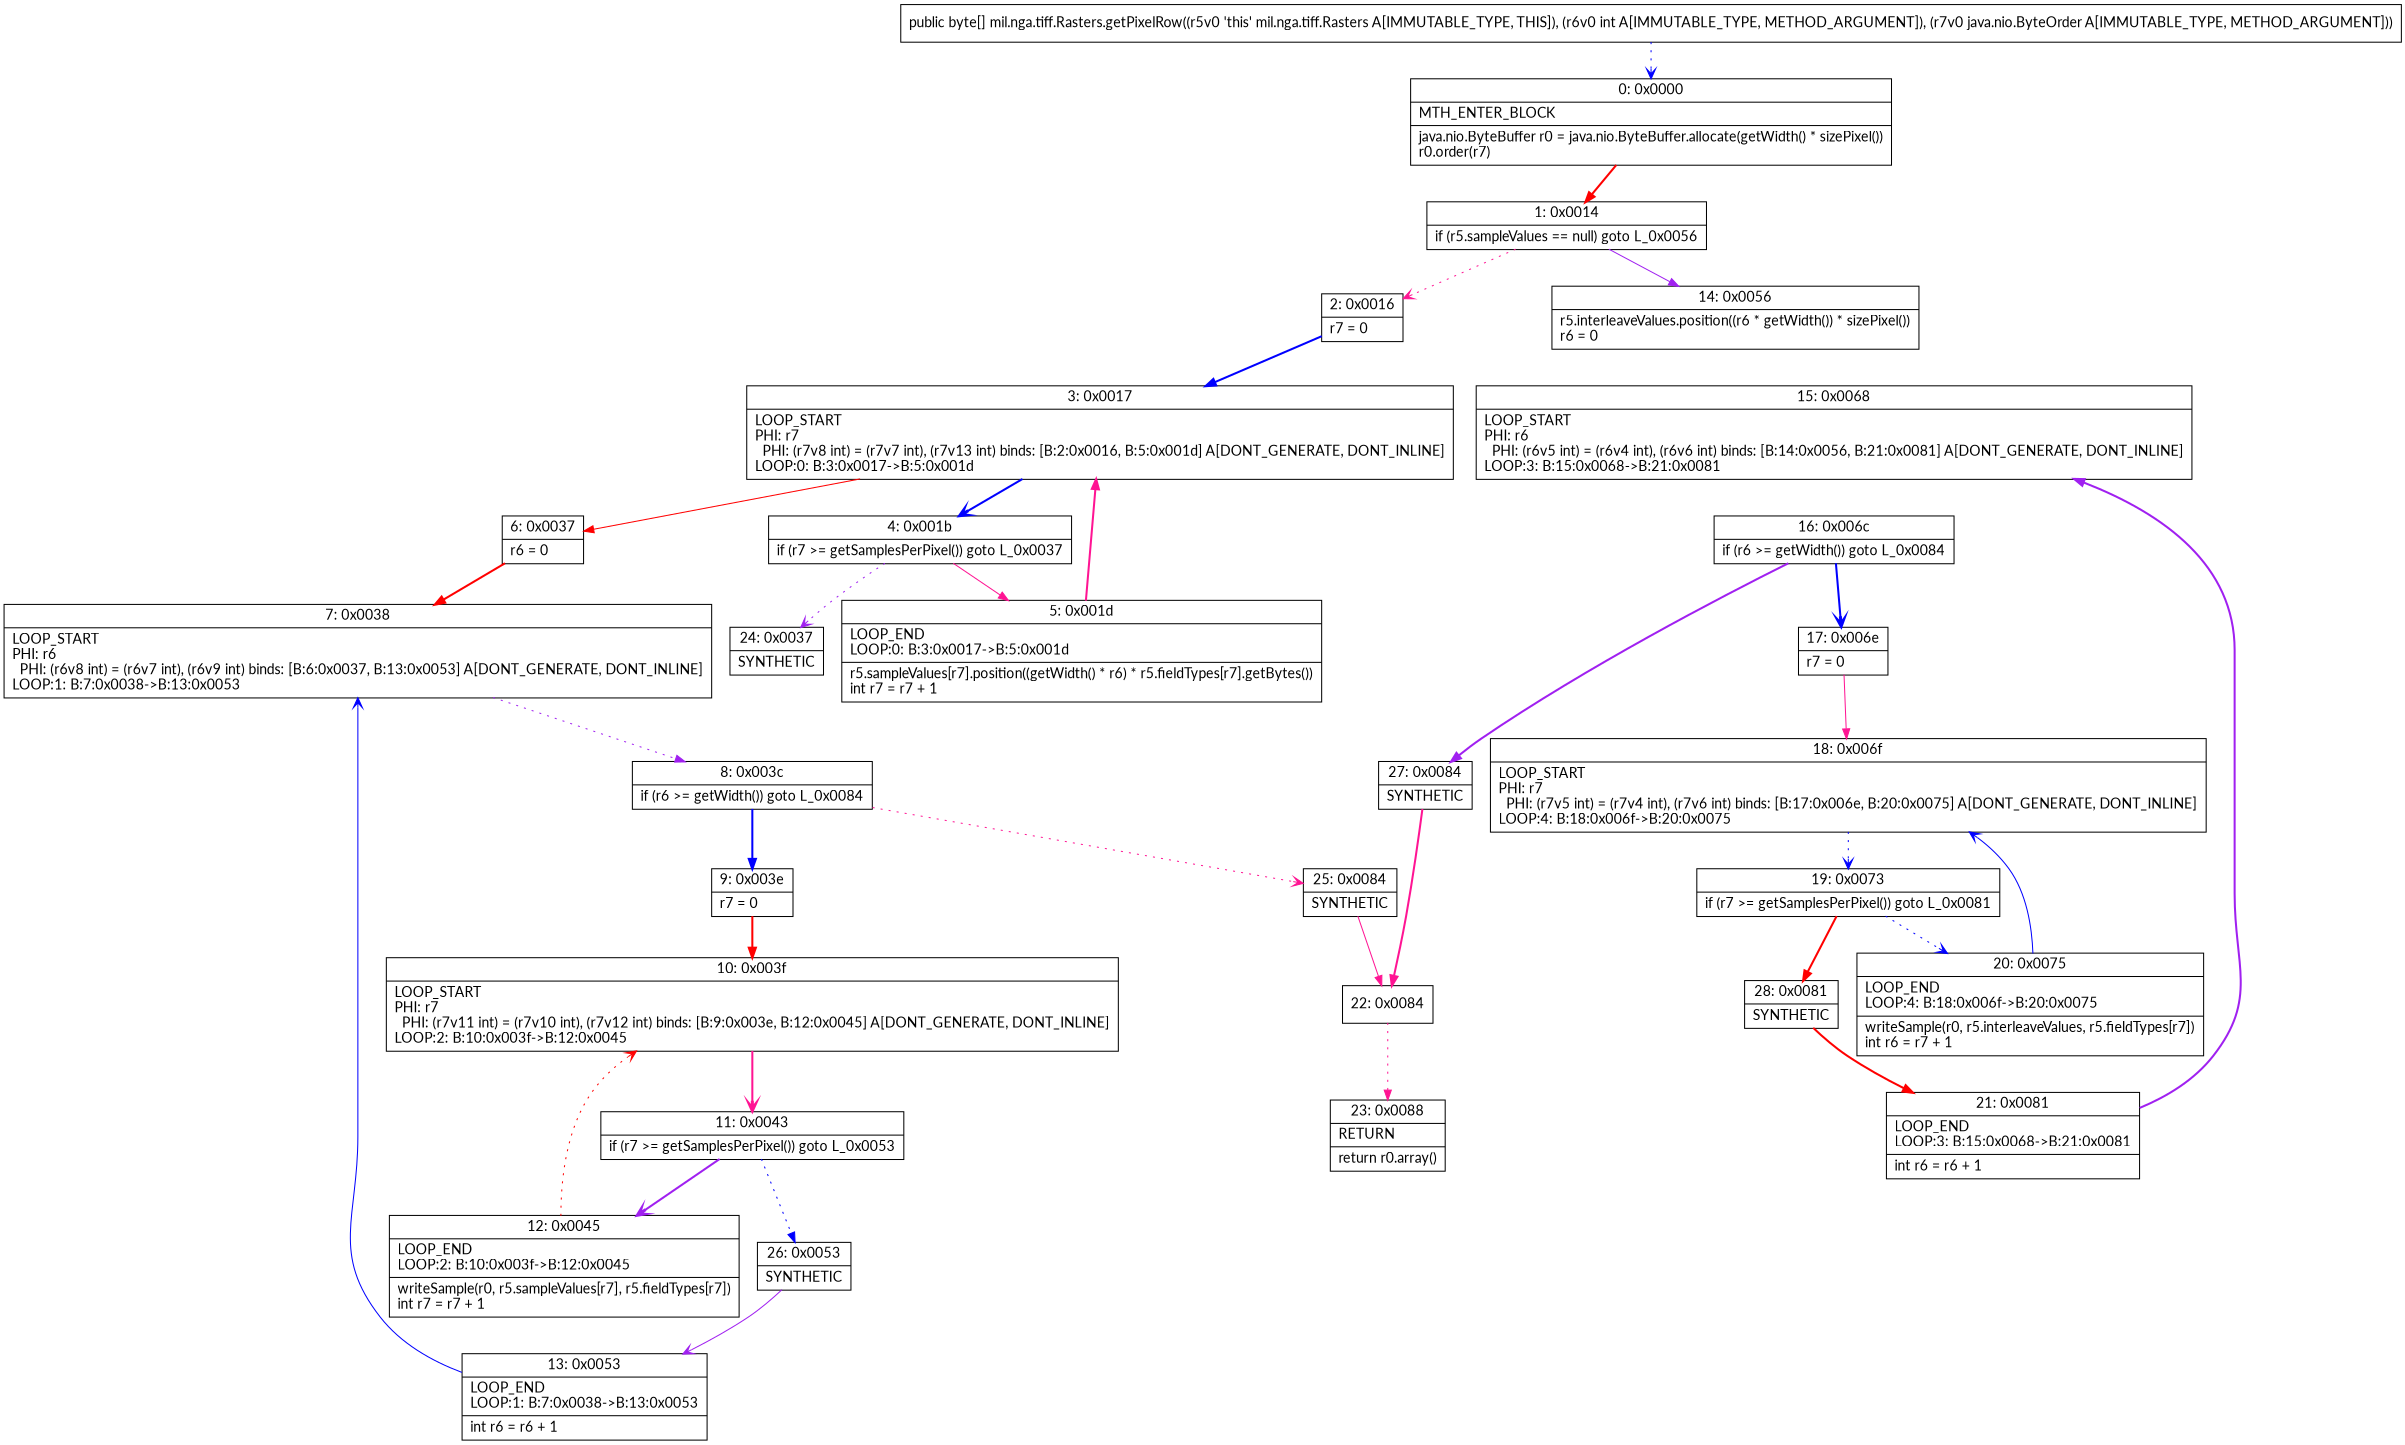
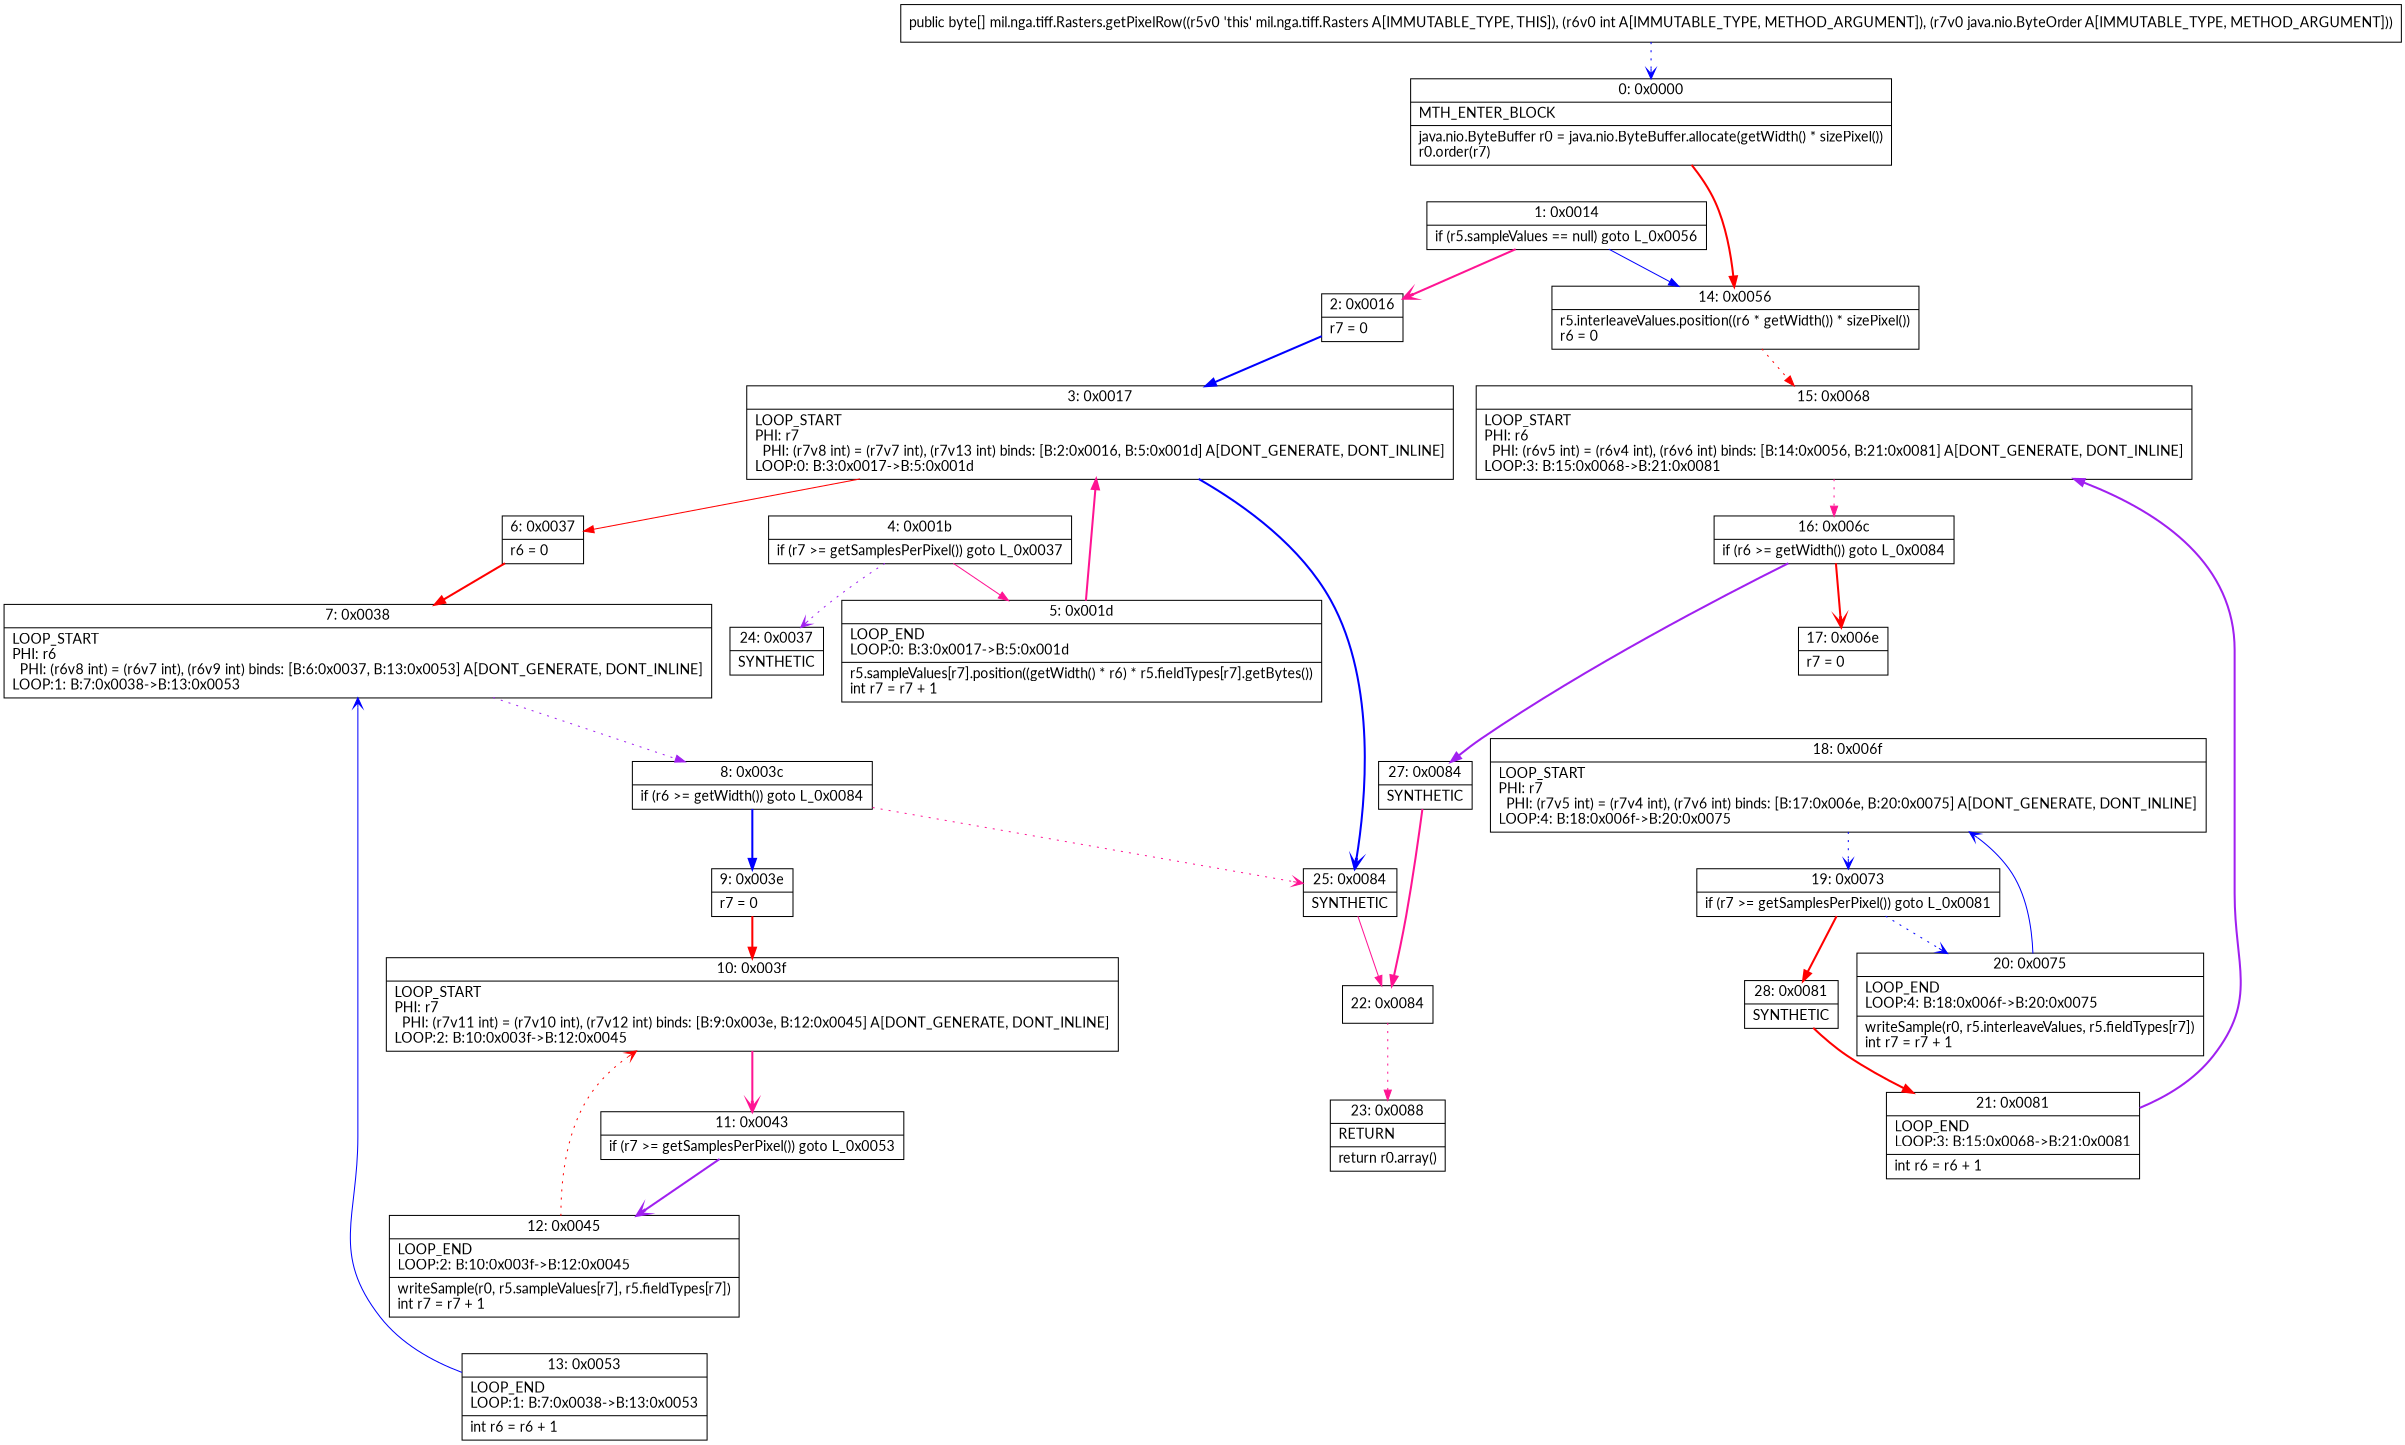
(1604, 180) -> (1721, 217)
(1639, 265) -> (1639, 265)
(1464, 272) -> (1464, 272)
none -> (1775, 364)
none -> (1834, 493)
(995, 495) -> (1347, 638)
(1838, 590) -> (1838, 590)
(1845, 702) -> none
(1909, 1043) -> (1909, 1043)
(804, 1266) -> none
